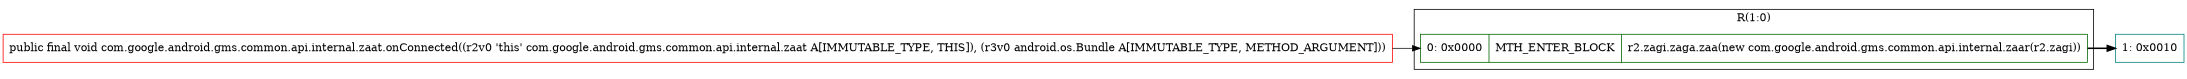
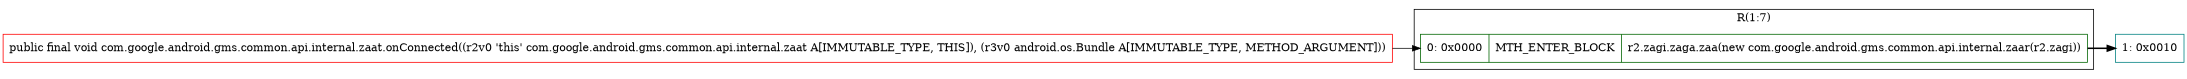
(1754, 18) -> (1754, 18)
